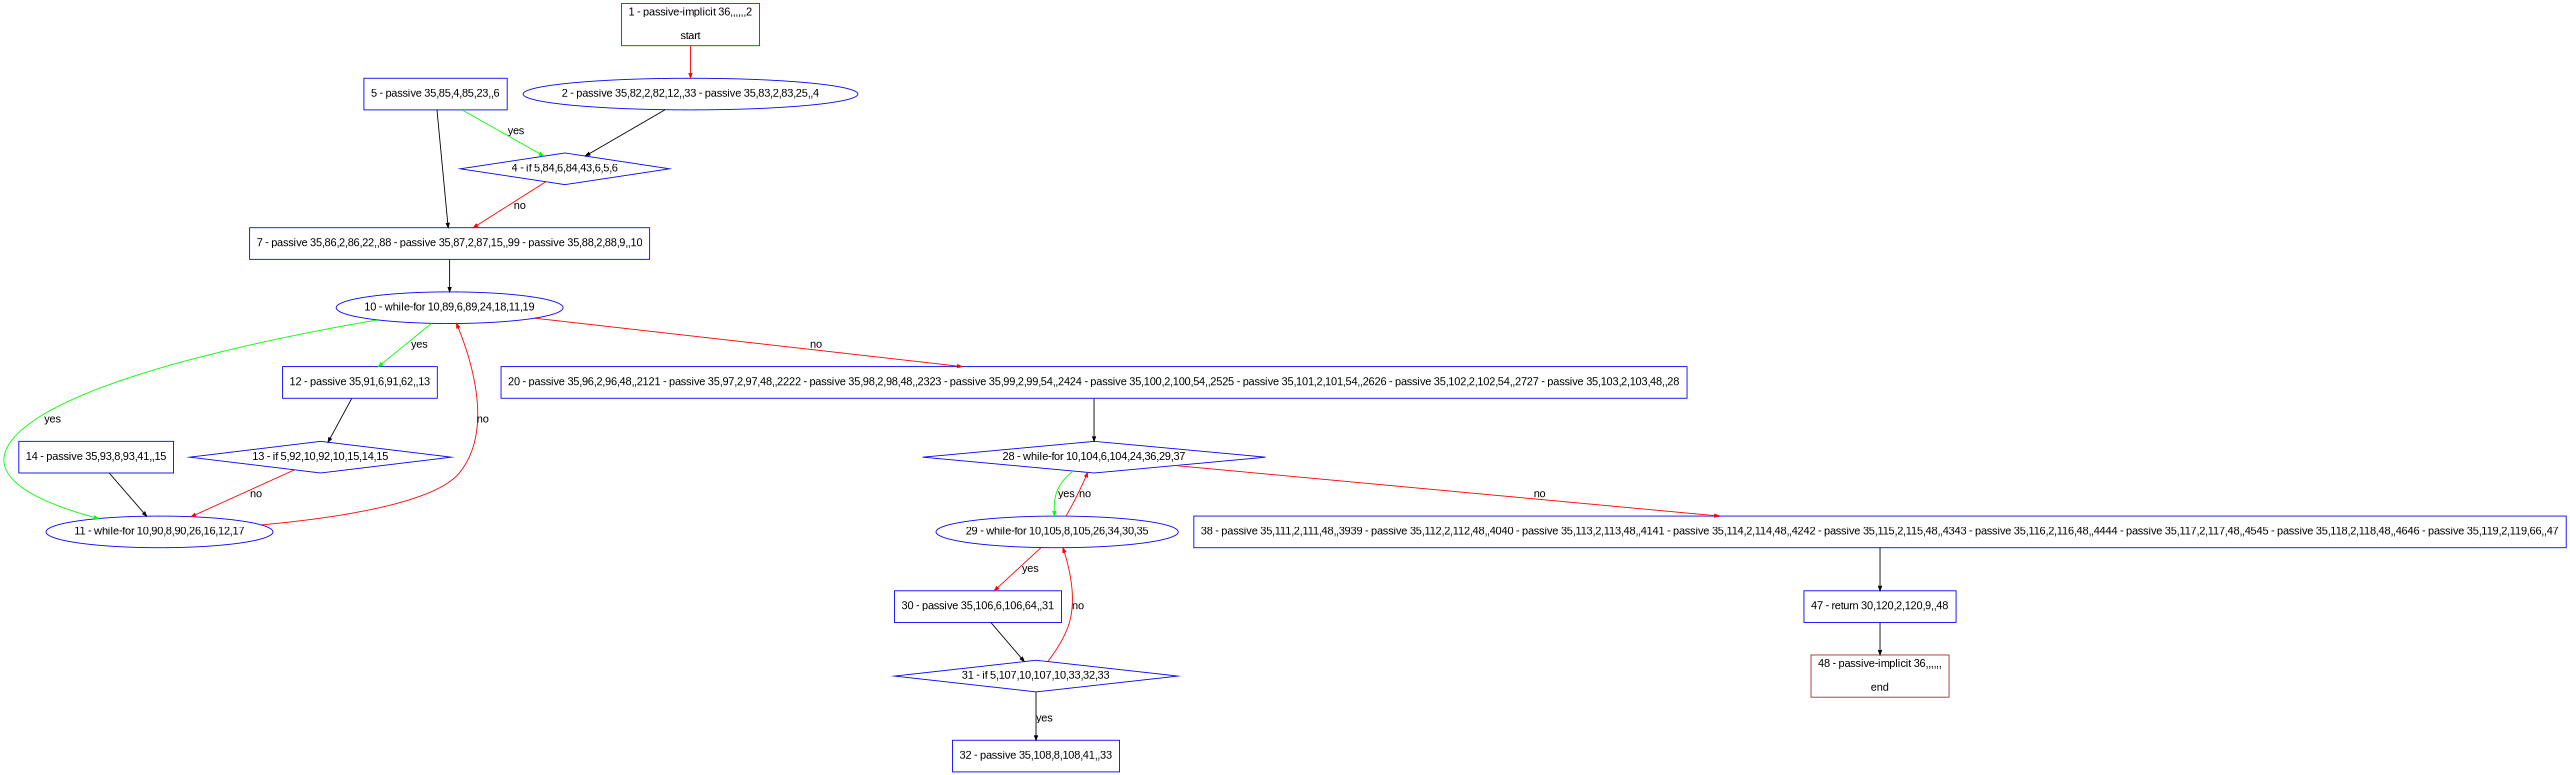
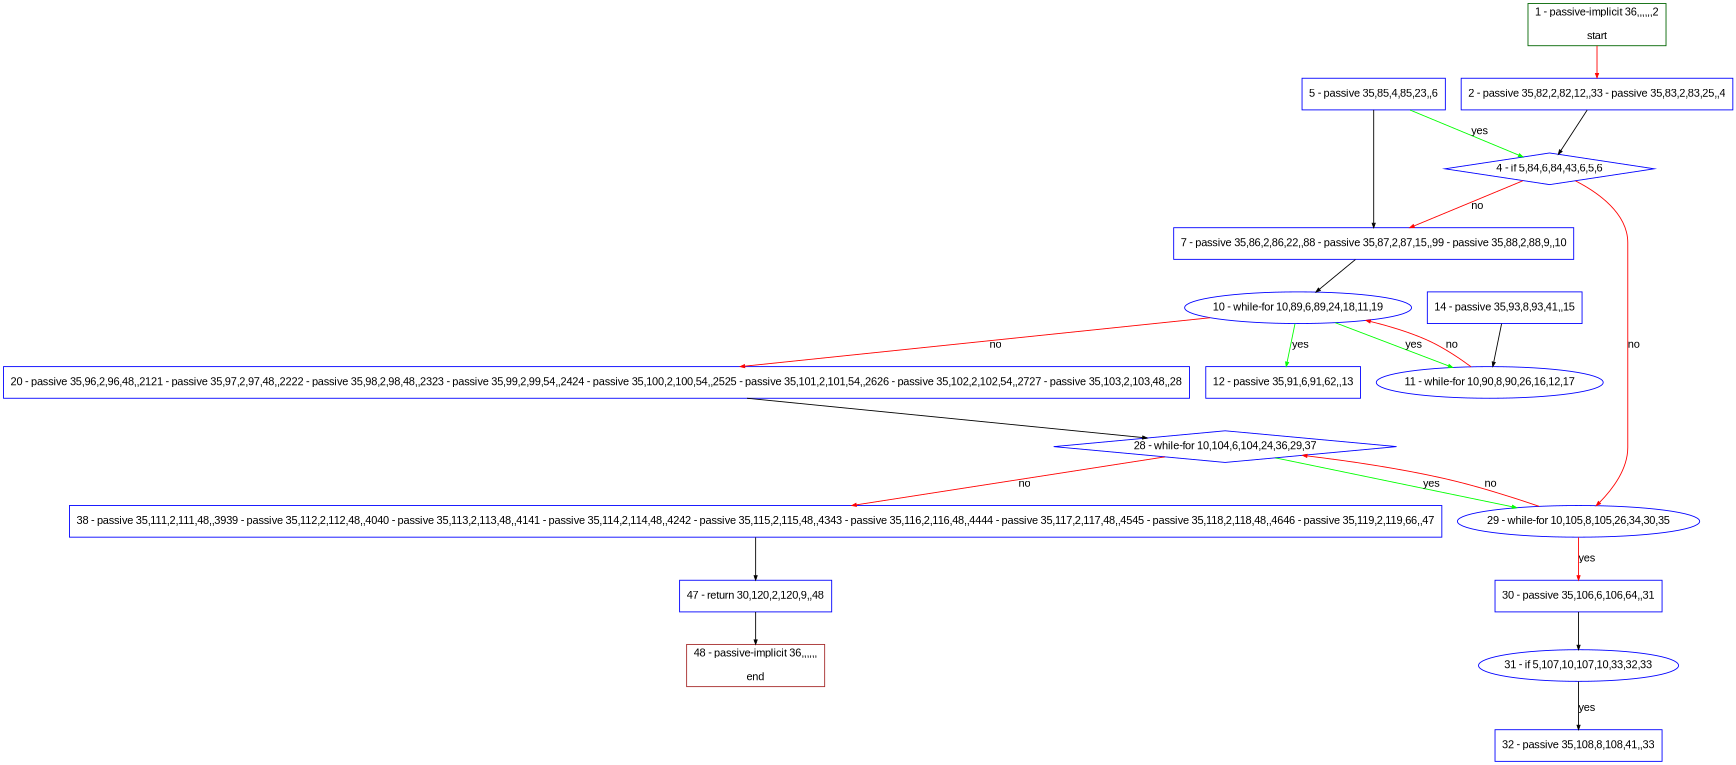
(691, 94) -> (1597, 94)
(320, 457) -> none
(1072, 609) -> (1628, 334)
(1036, 676) -> (1579, 666)
